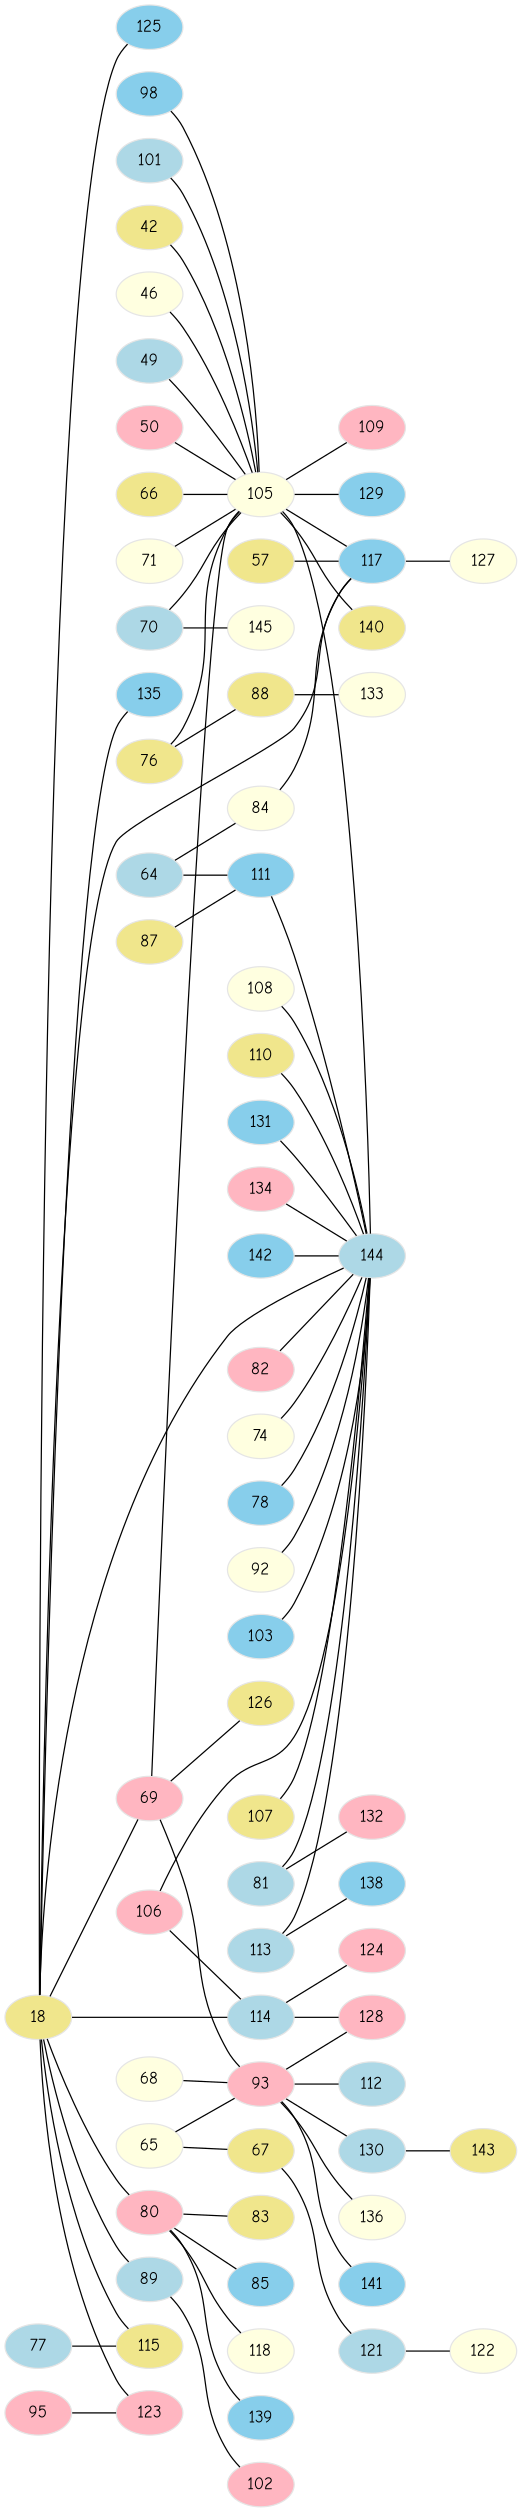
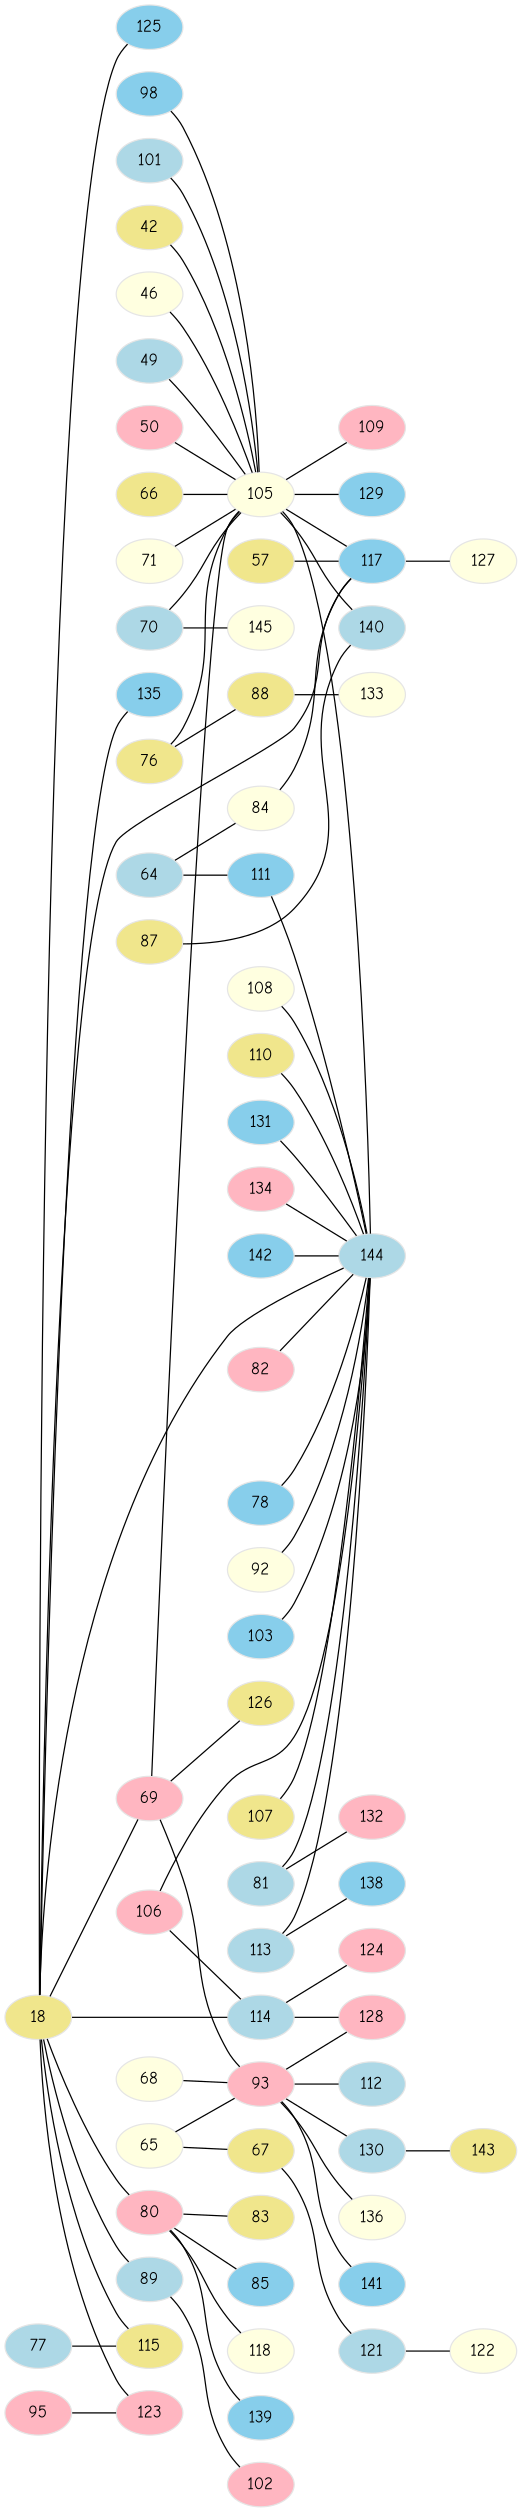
(372, 628) -> (372, 628)
(205, 909) -> (327, 838)
(261, 1436) -> none
